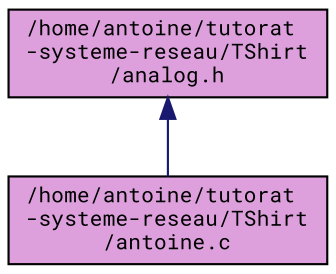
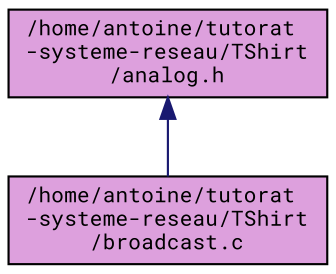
(168, 220) -> (168, 220)
